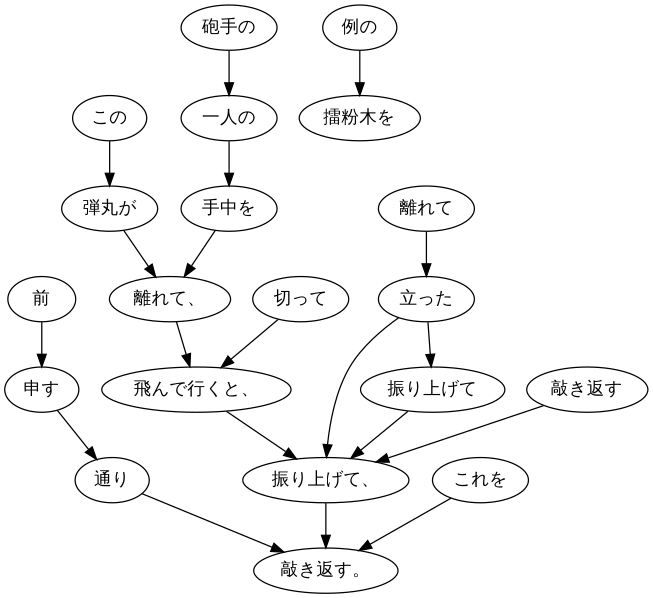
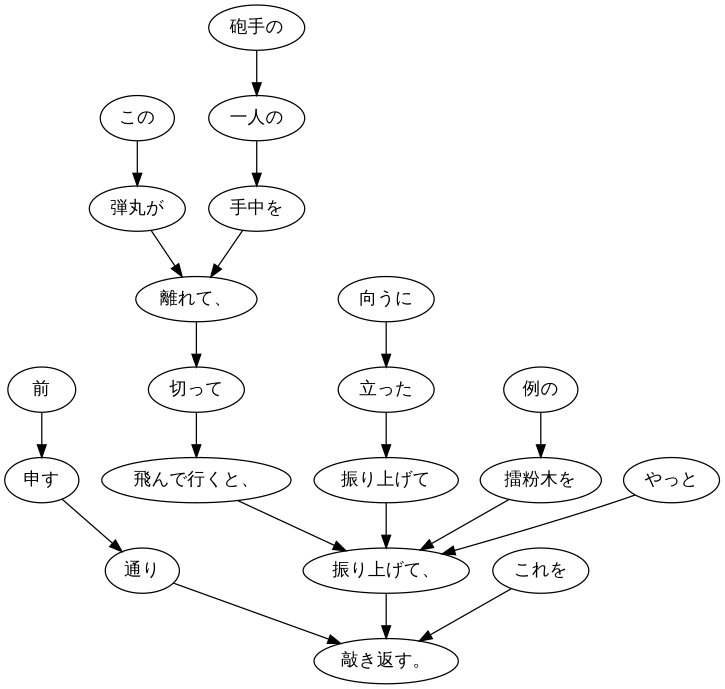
(426, 209) -> (386, 299)
(181, 338) -> (196, 338)
(347, 372) -> (470, 522)
(587, 390) -> (672, 480)
